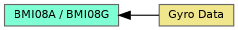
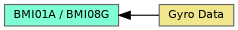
(62, 15) -> (62, 15)
